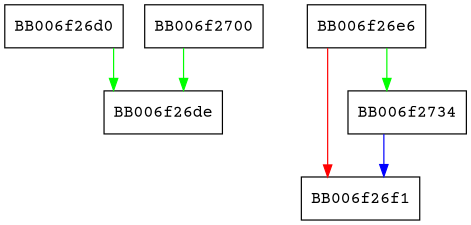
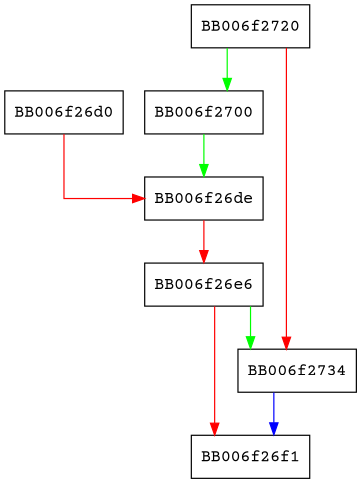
none -> (251, 26)
(114, 63) -> (66, 199)
none -> (204, 235)
